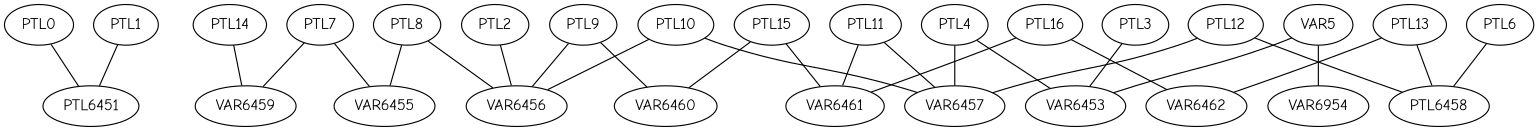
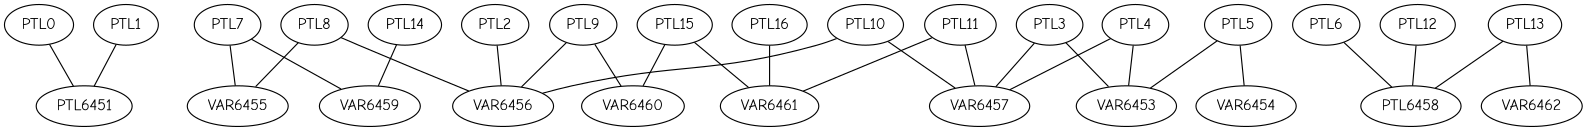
(1318, 25) -> (1238, 25)
(1095, 67) -> (1015, 65)
(1126, 68) -> none
(1318, 106) -> (1246, 106)
